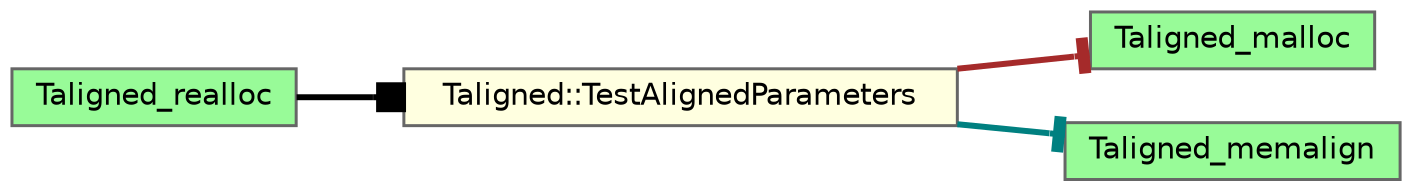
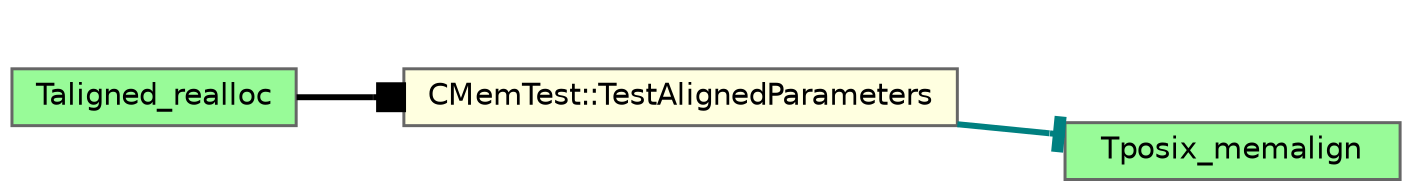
(1233, 40) -> none
(681, 97) -> (681, 97)
(1233, 151) -> (1233, 151)
